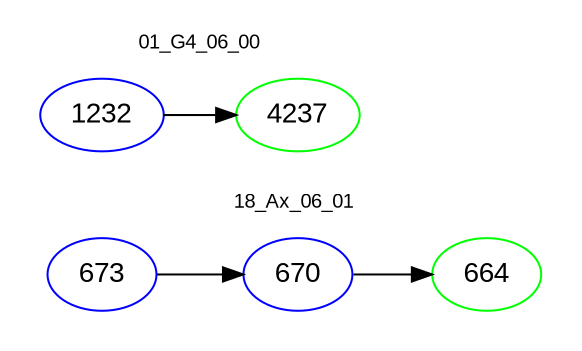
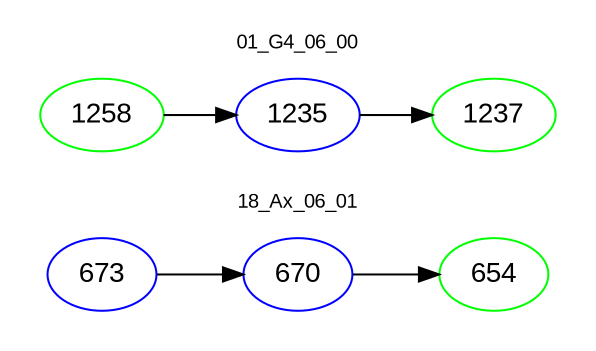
none -> (102, 115)
(102, 115) -> (298, 115)
(298, 115) -> (494, 115)
(487, 274) -> (494, 274)
